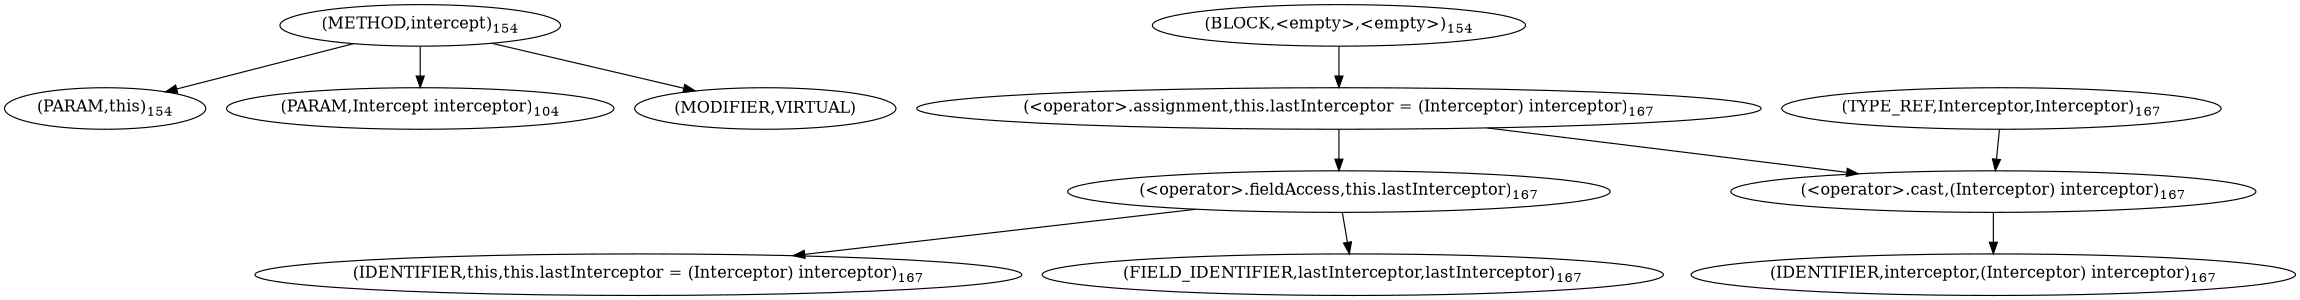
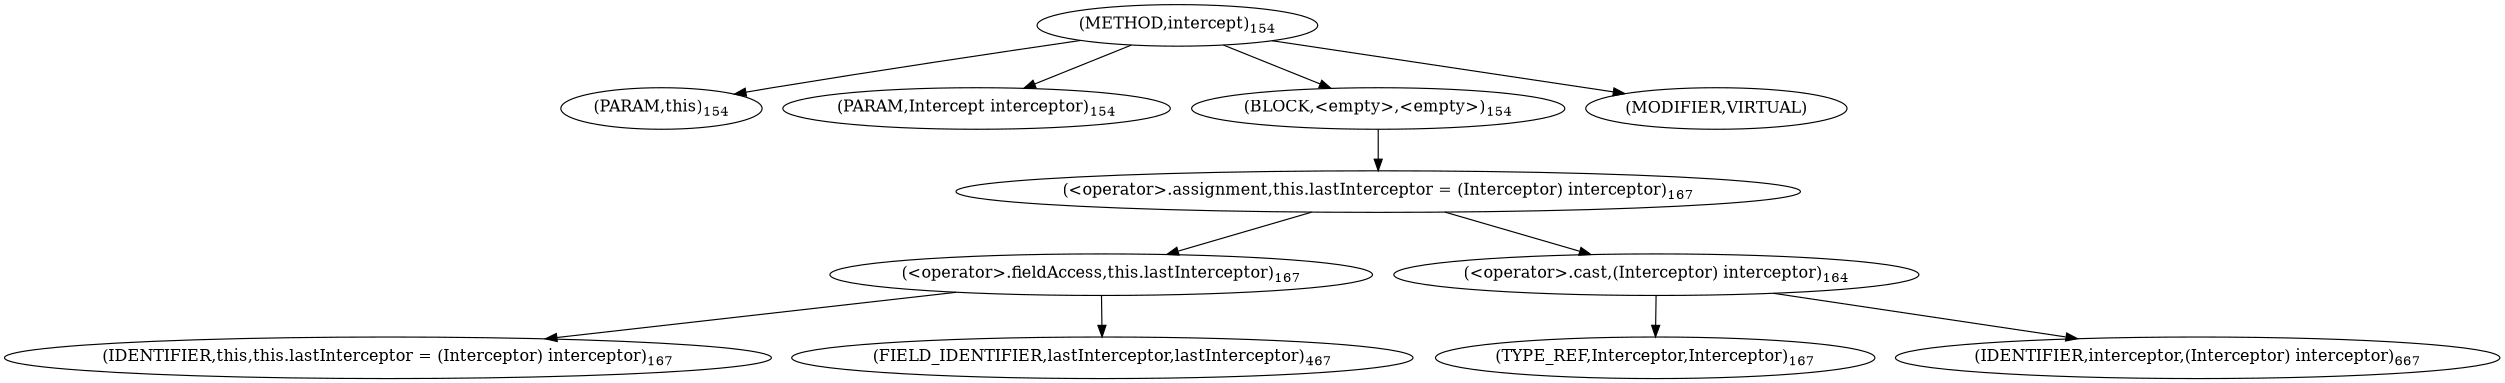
none -> (1272, 64)
(547, 107) -> (1103, 107)
(1998, 144) -> (1656, 311)
(2173, 190) -> (1836, 273)
(1569, 273) -> (1319, 356)
(2203, 273) -> (2408, 356)
